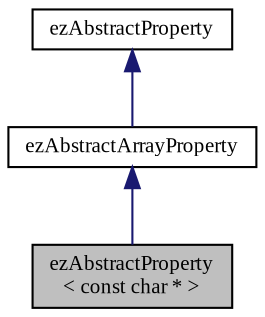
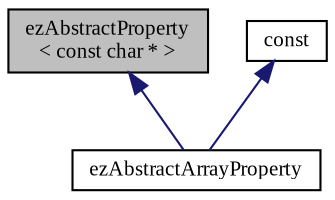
(132, 29) -> (287, 41)
(132, 217) -> (163, 120)
